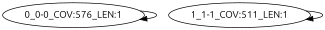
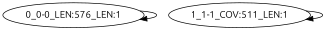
(73, 15) -> (73, 15)
